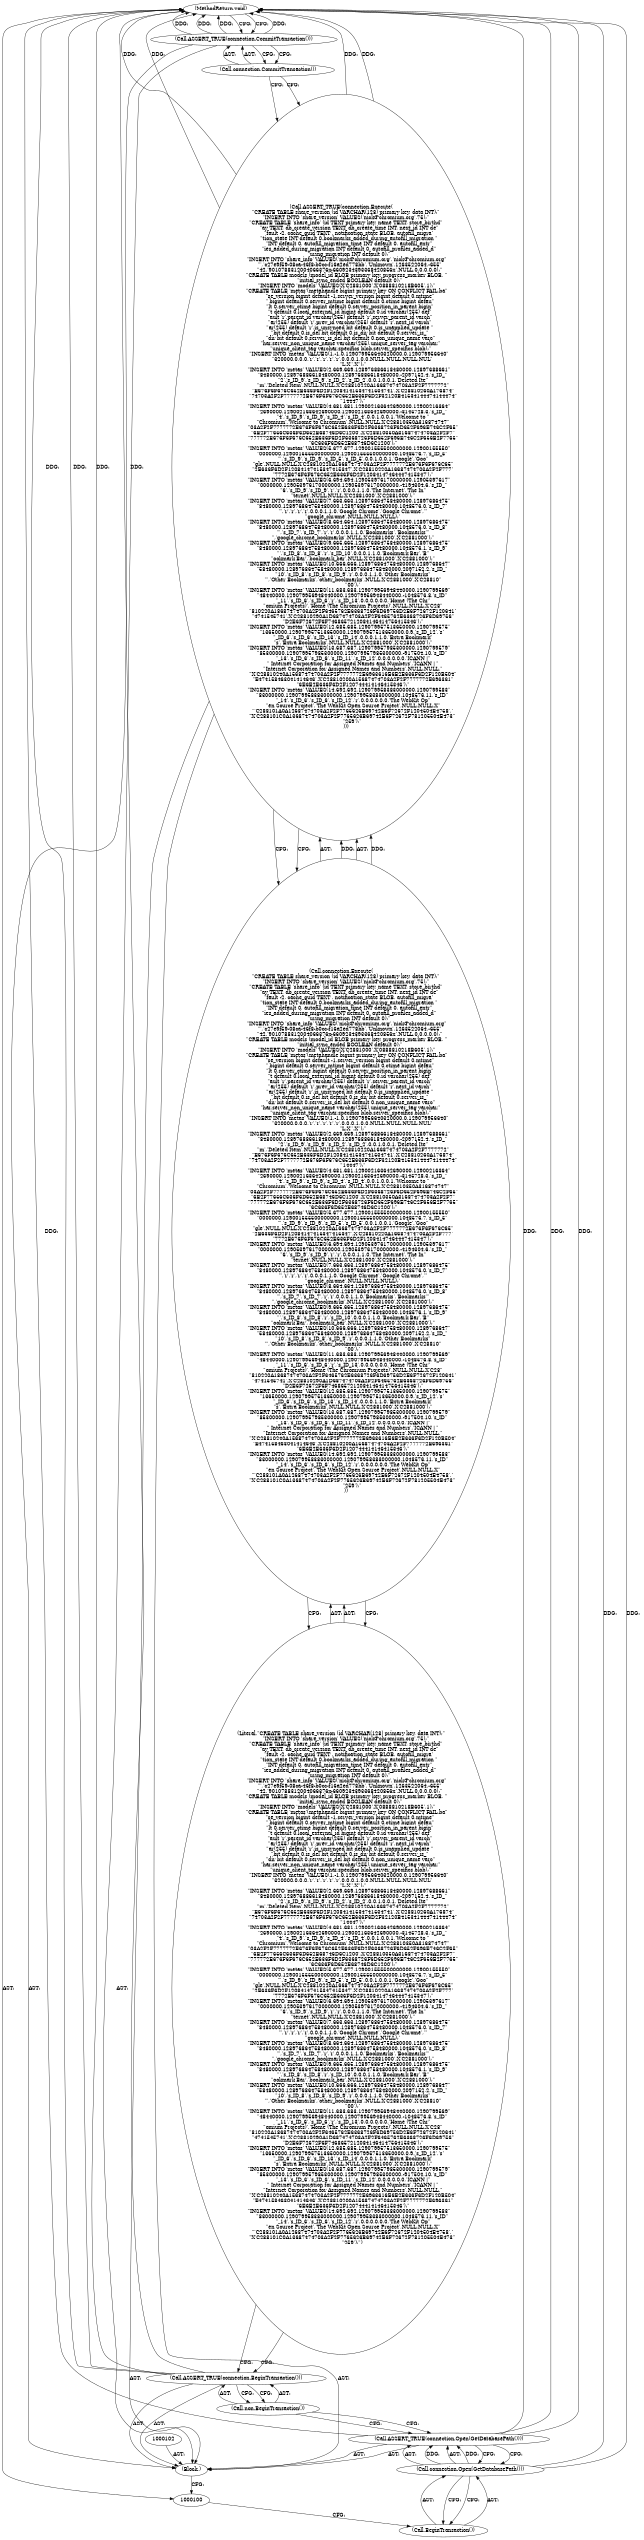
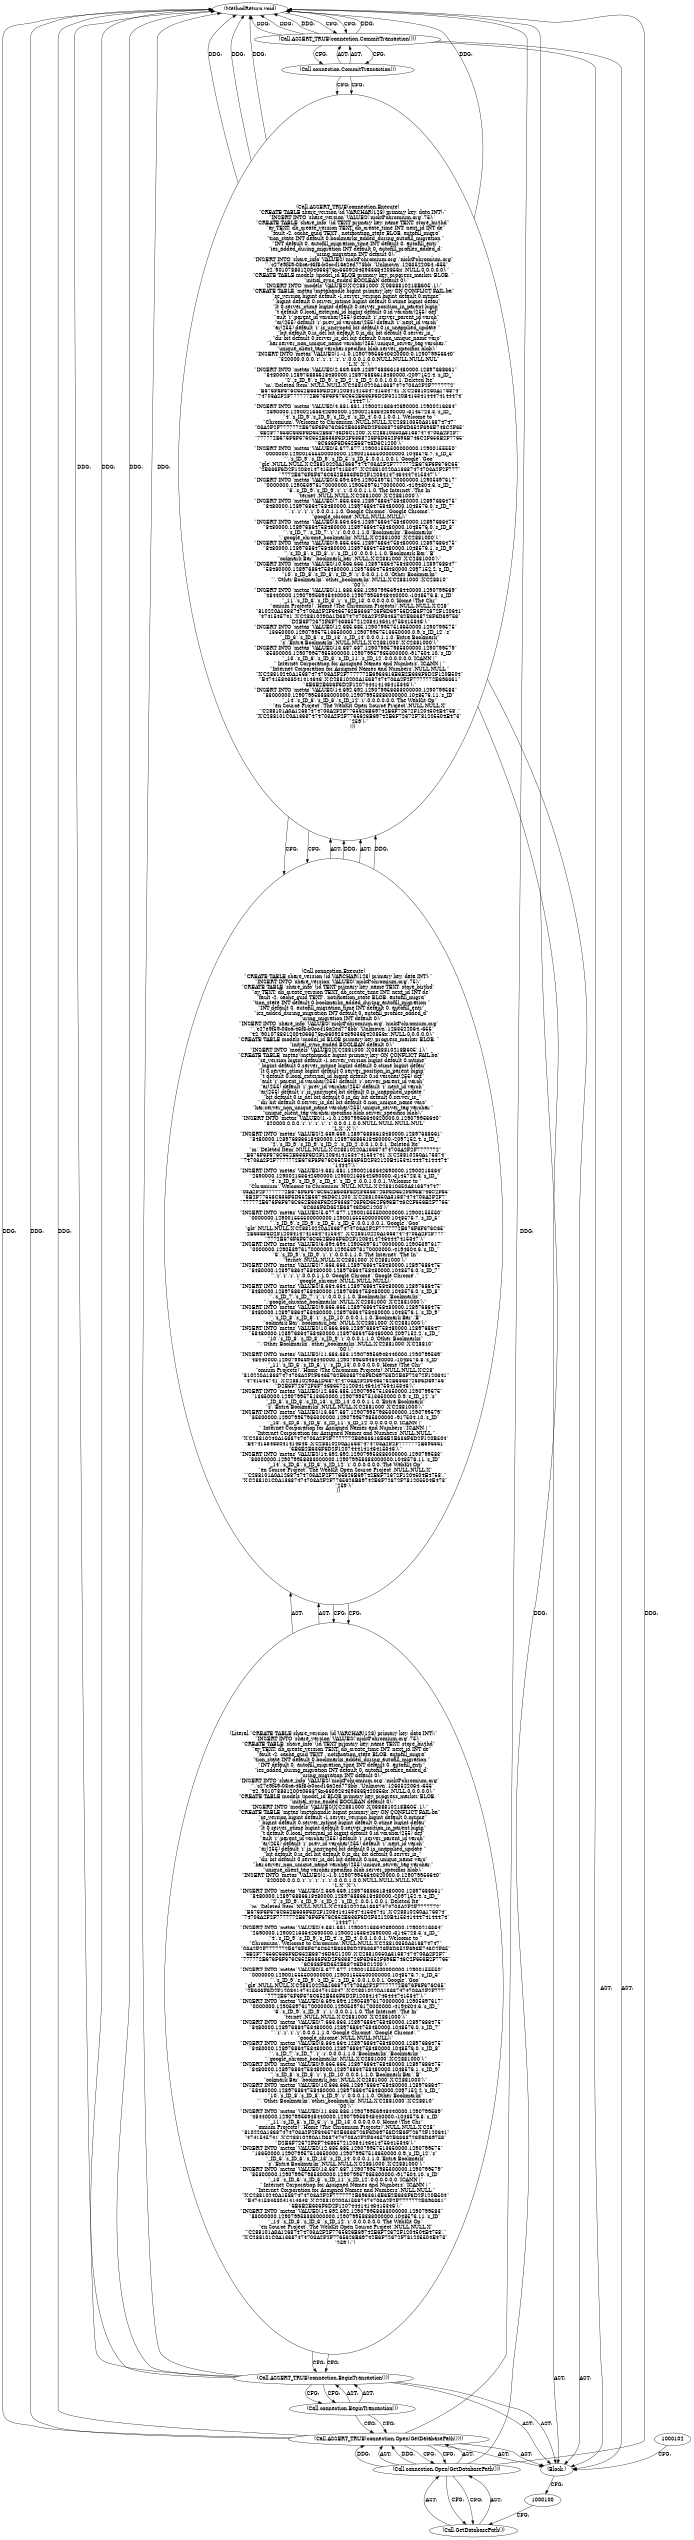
(3, 1246) -> none
(268, 2409) -> (352, 2409)
(180, 2455) -> (666, 2455)
(443, 2531) -> (474, 2531)
